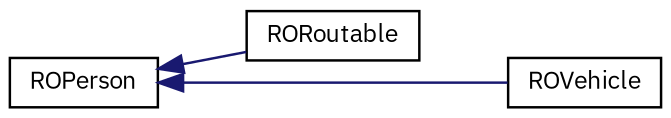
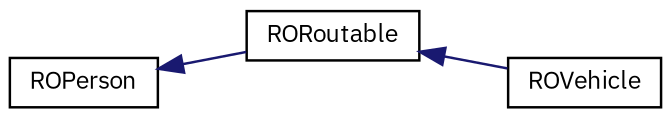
(346, 83) -> (476, 62)
